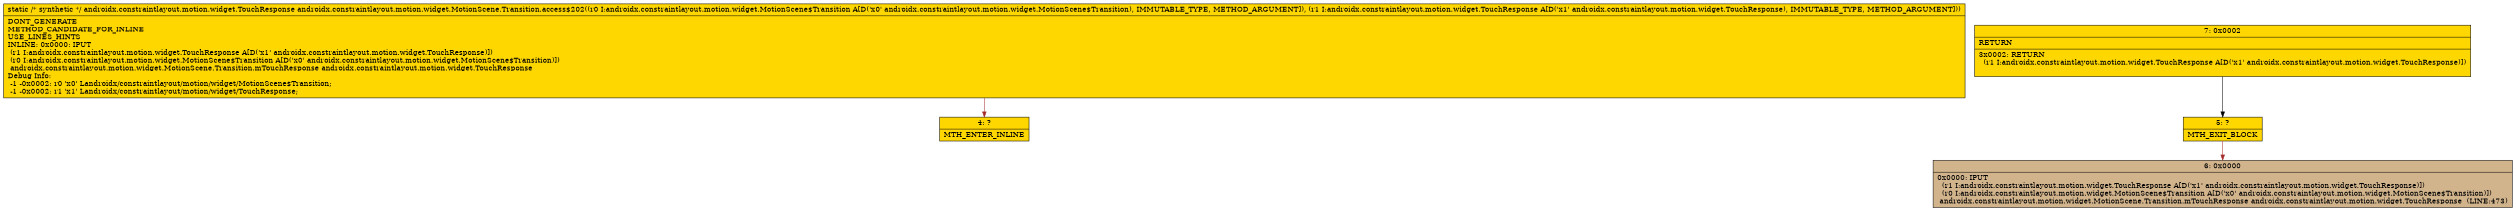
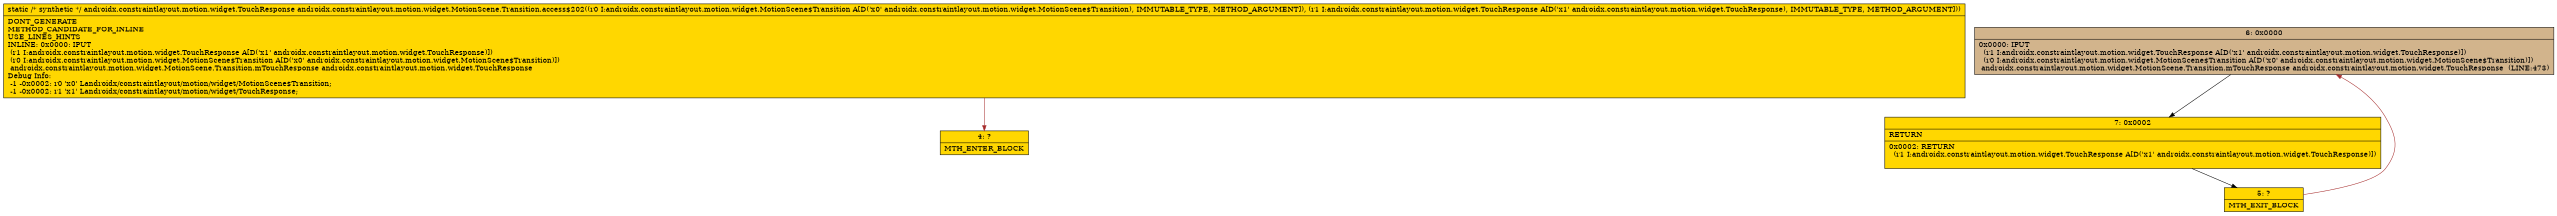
(2014, 55) -> (1924, 147)
none -> (2202, 94)
(984, 135) -> (984, 149)
